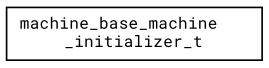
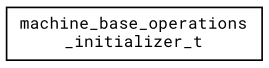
(134, 34) -> (134, 34)
